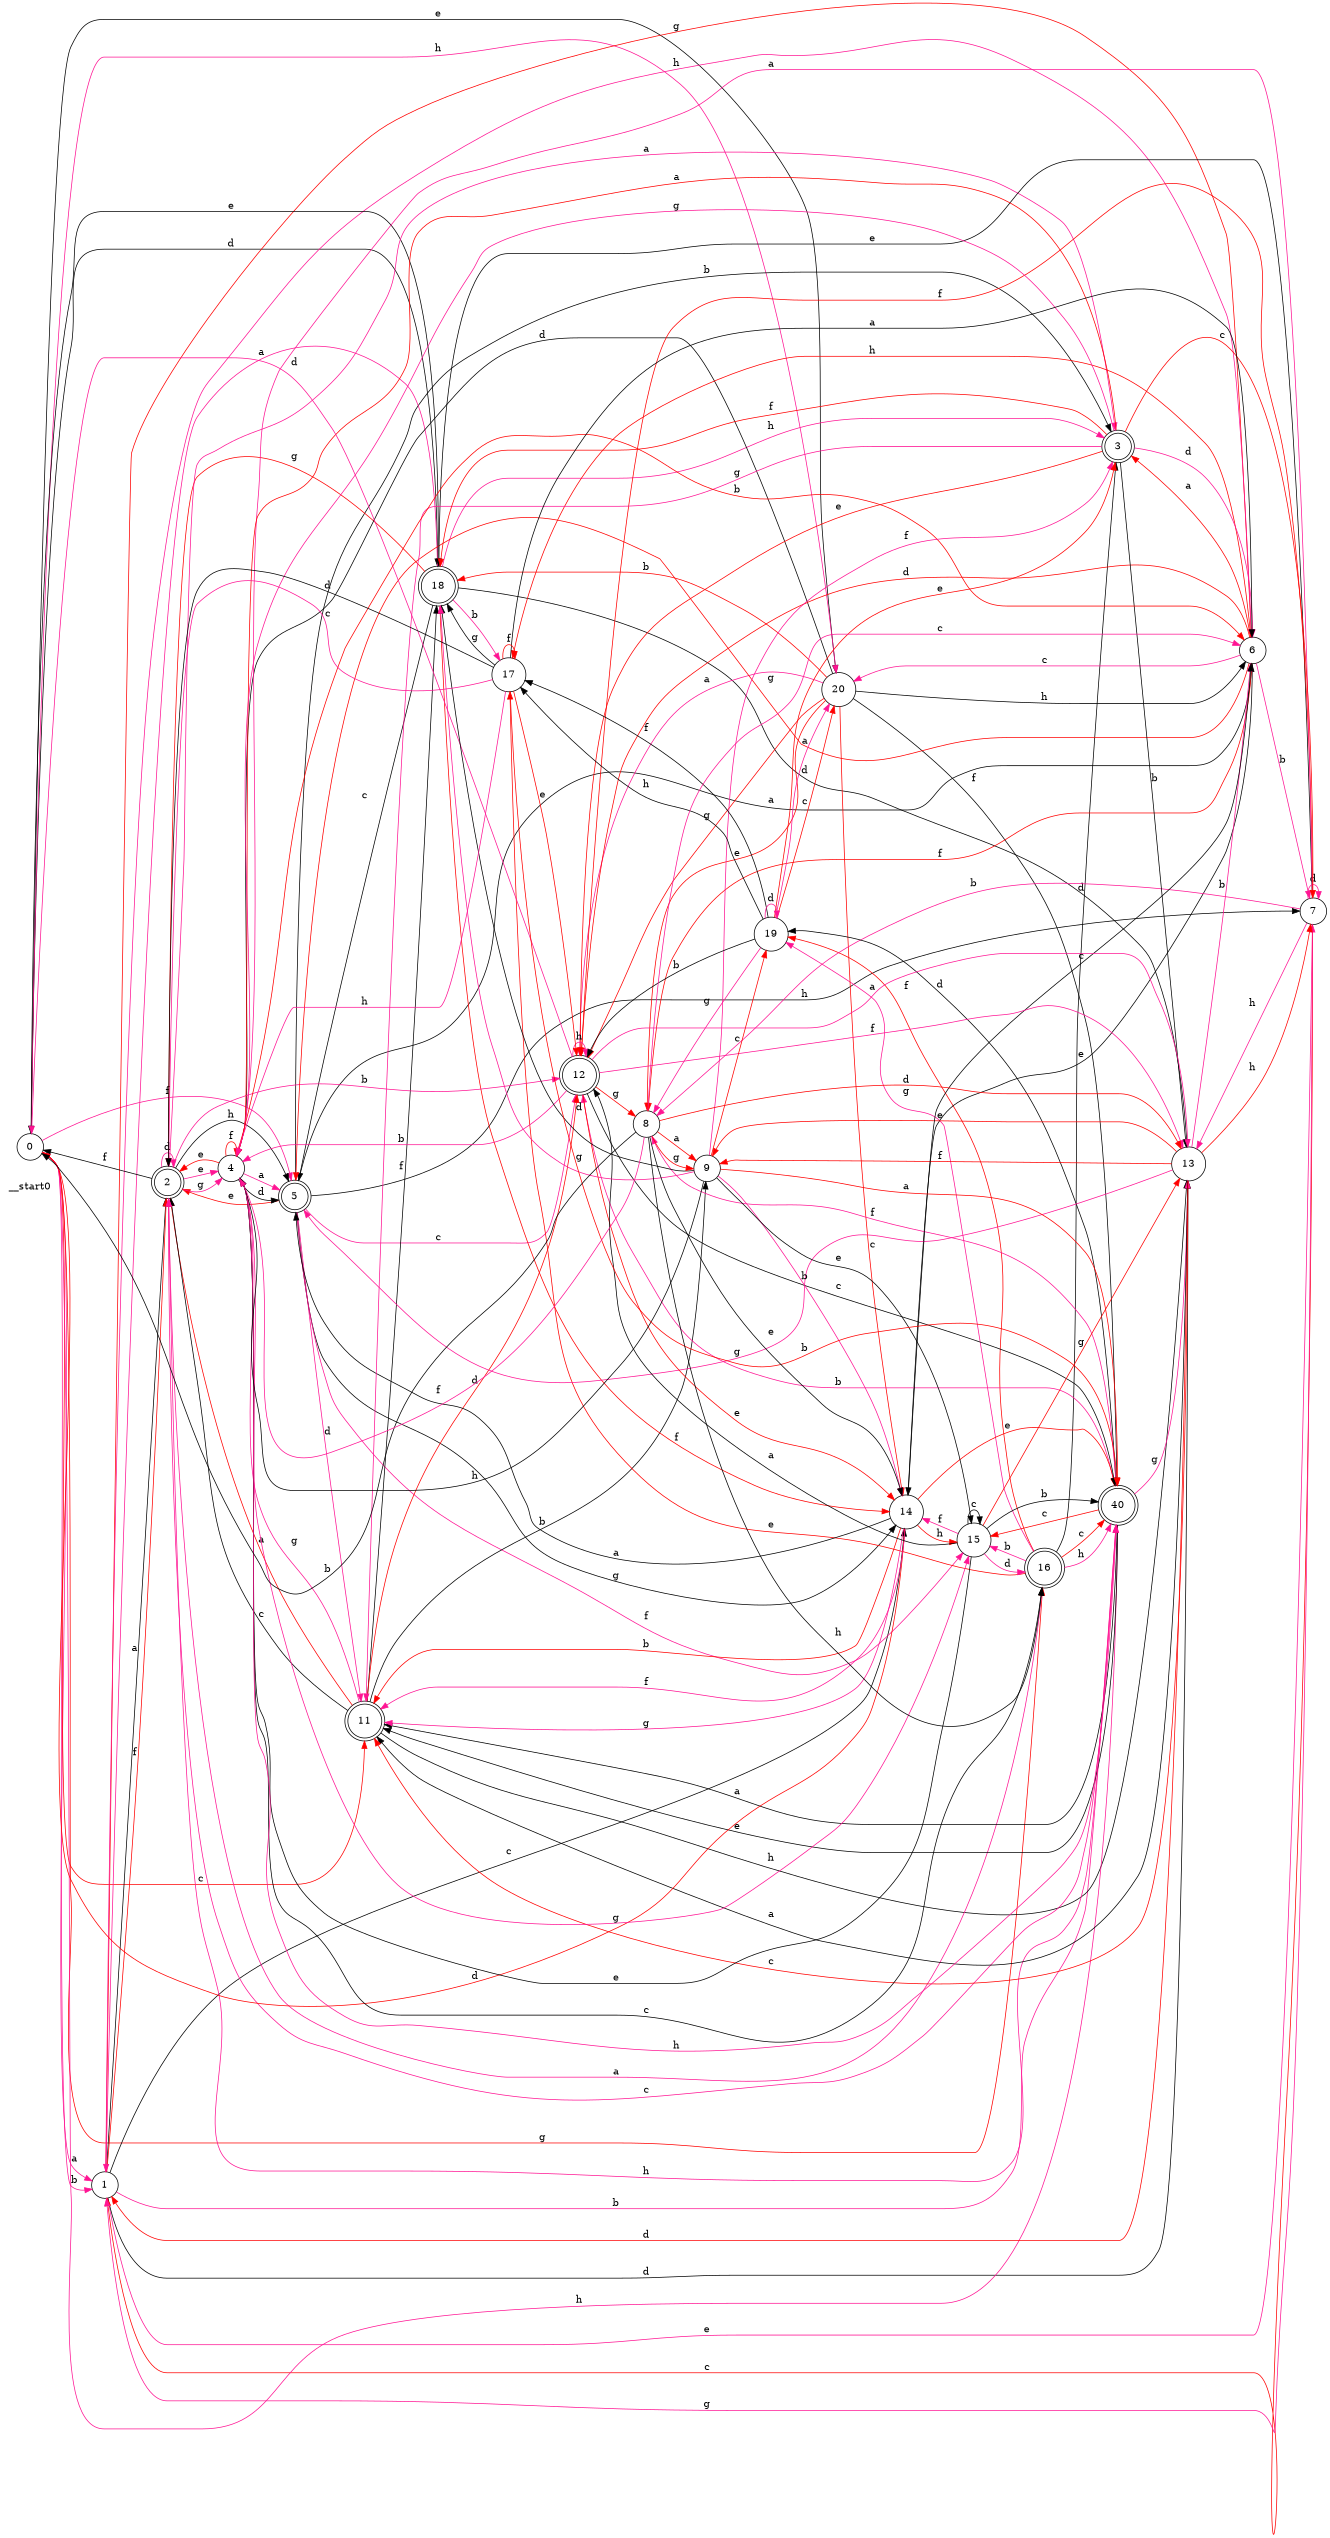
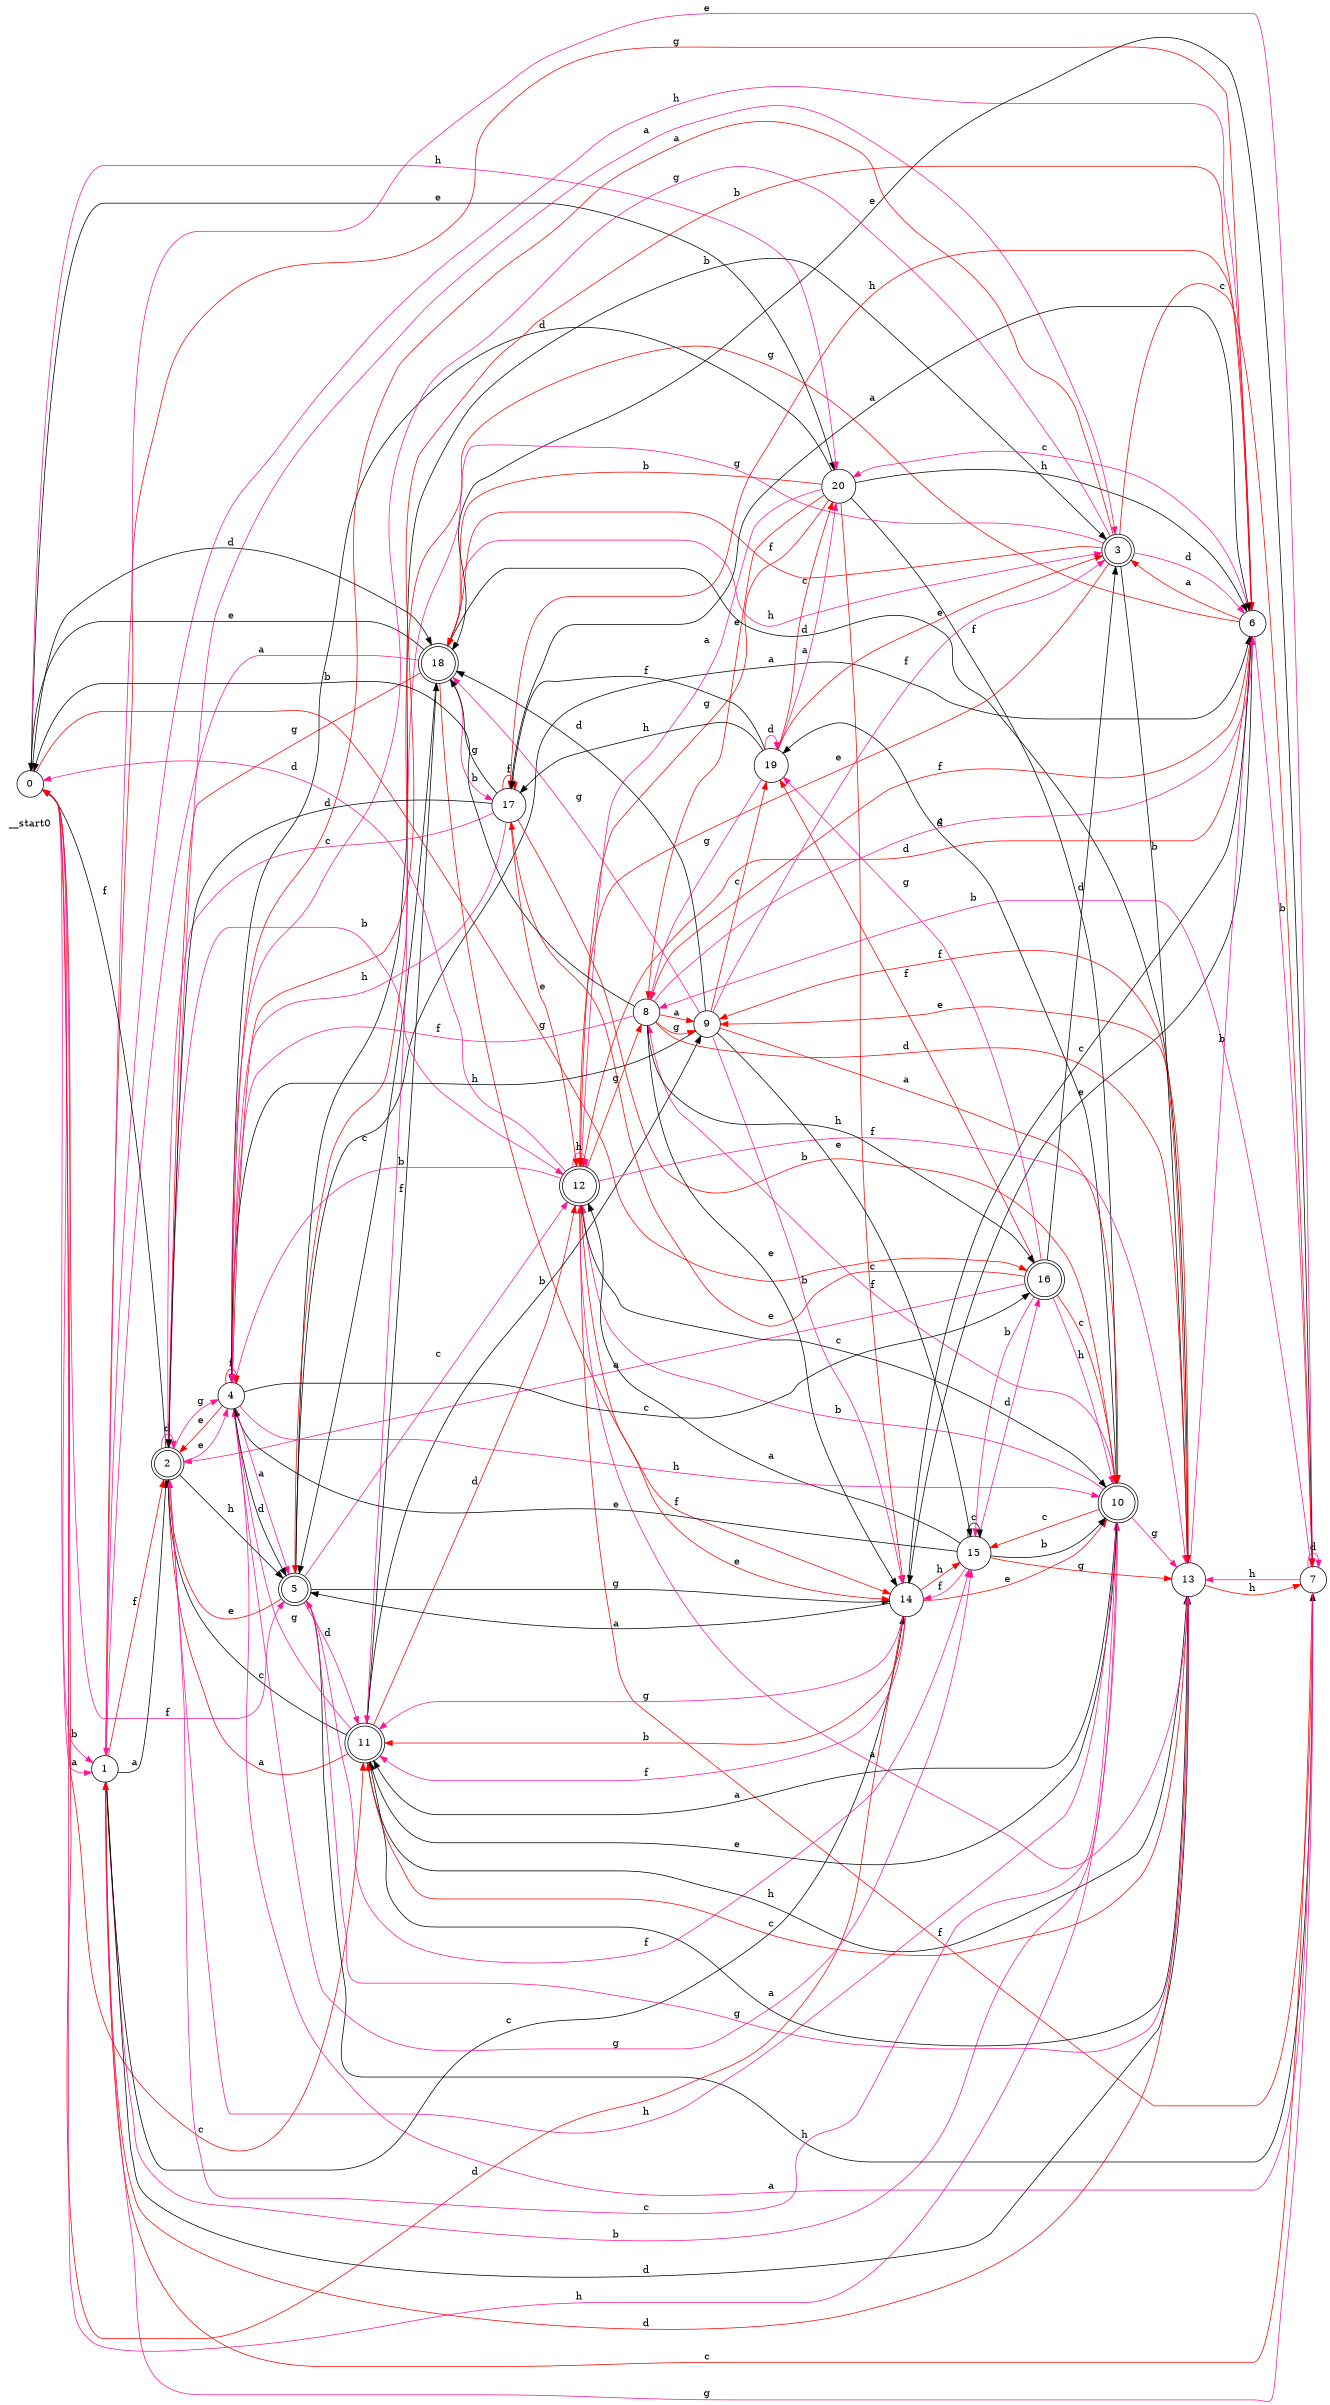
(671, 976) -> none
(1118, 1505) -> (1118, 1503)
